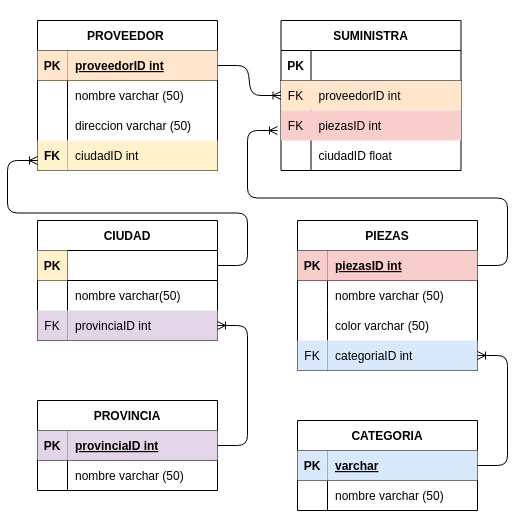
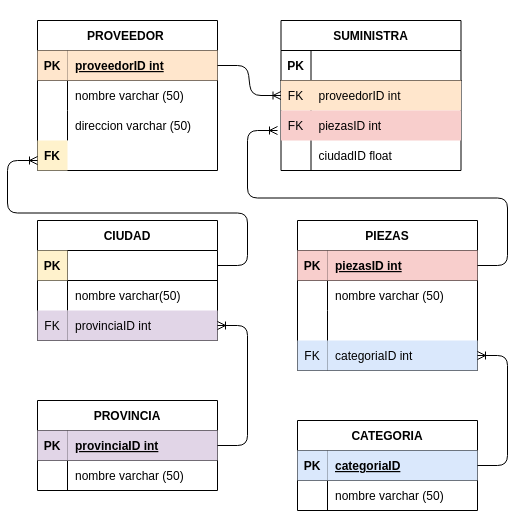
(143, 156) -> none
(403, 326) -> none
(359, 466) -> (370, 466)
